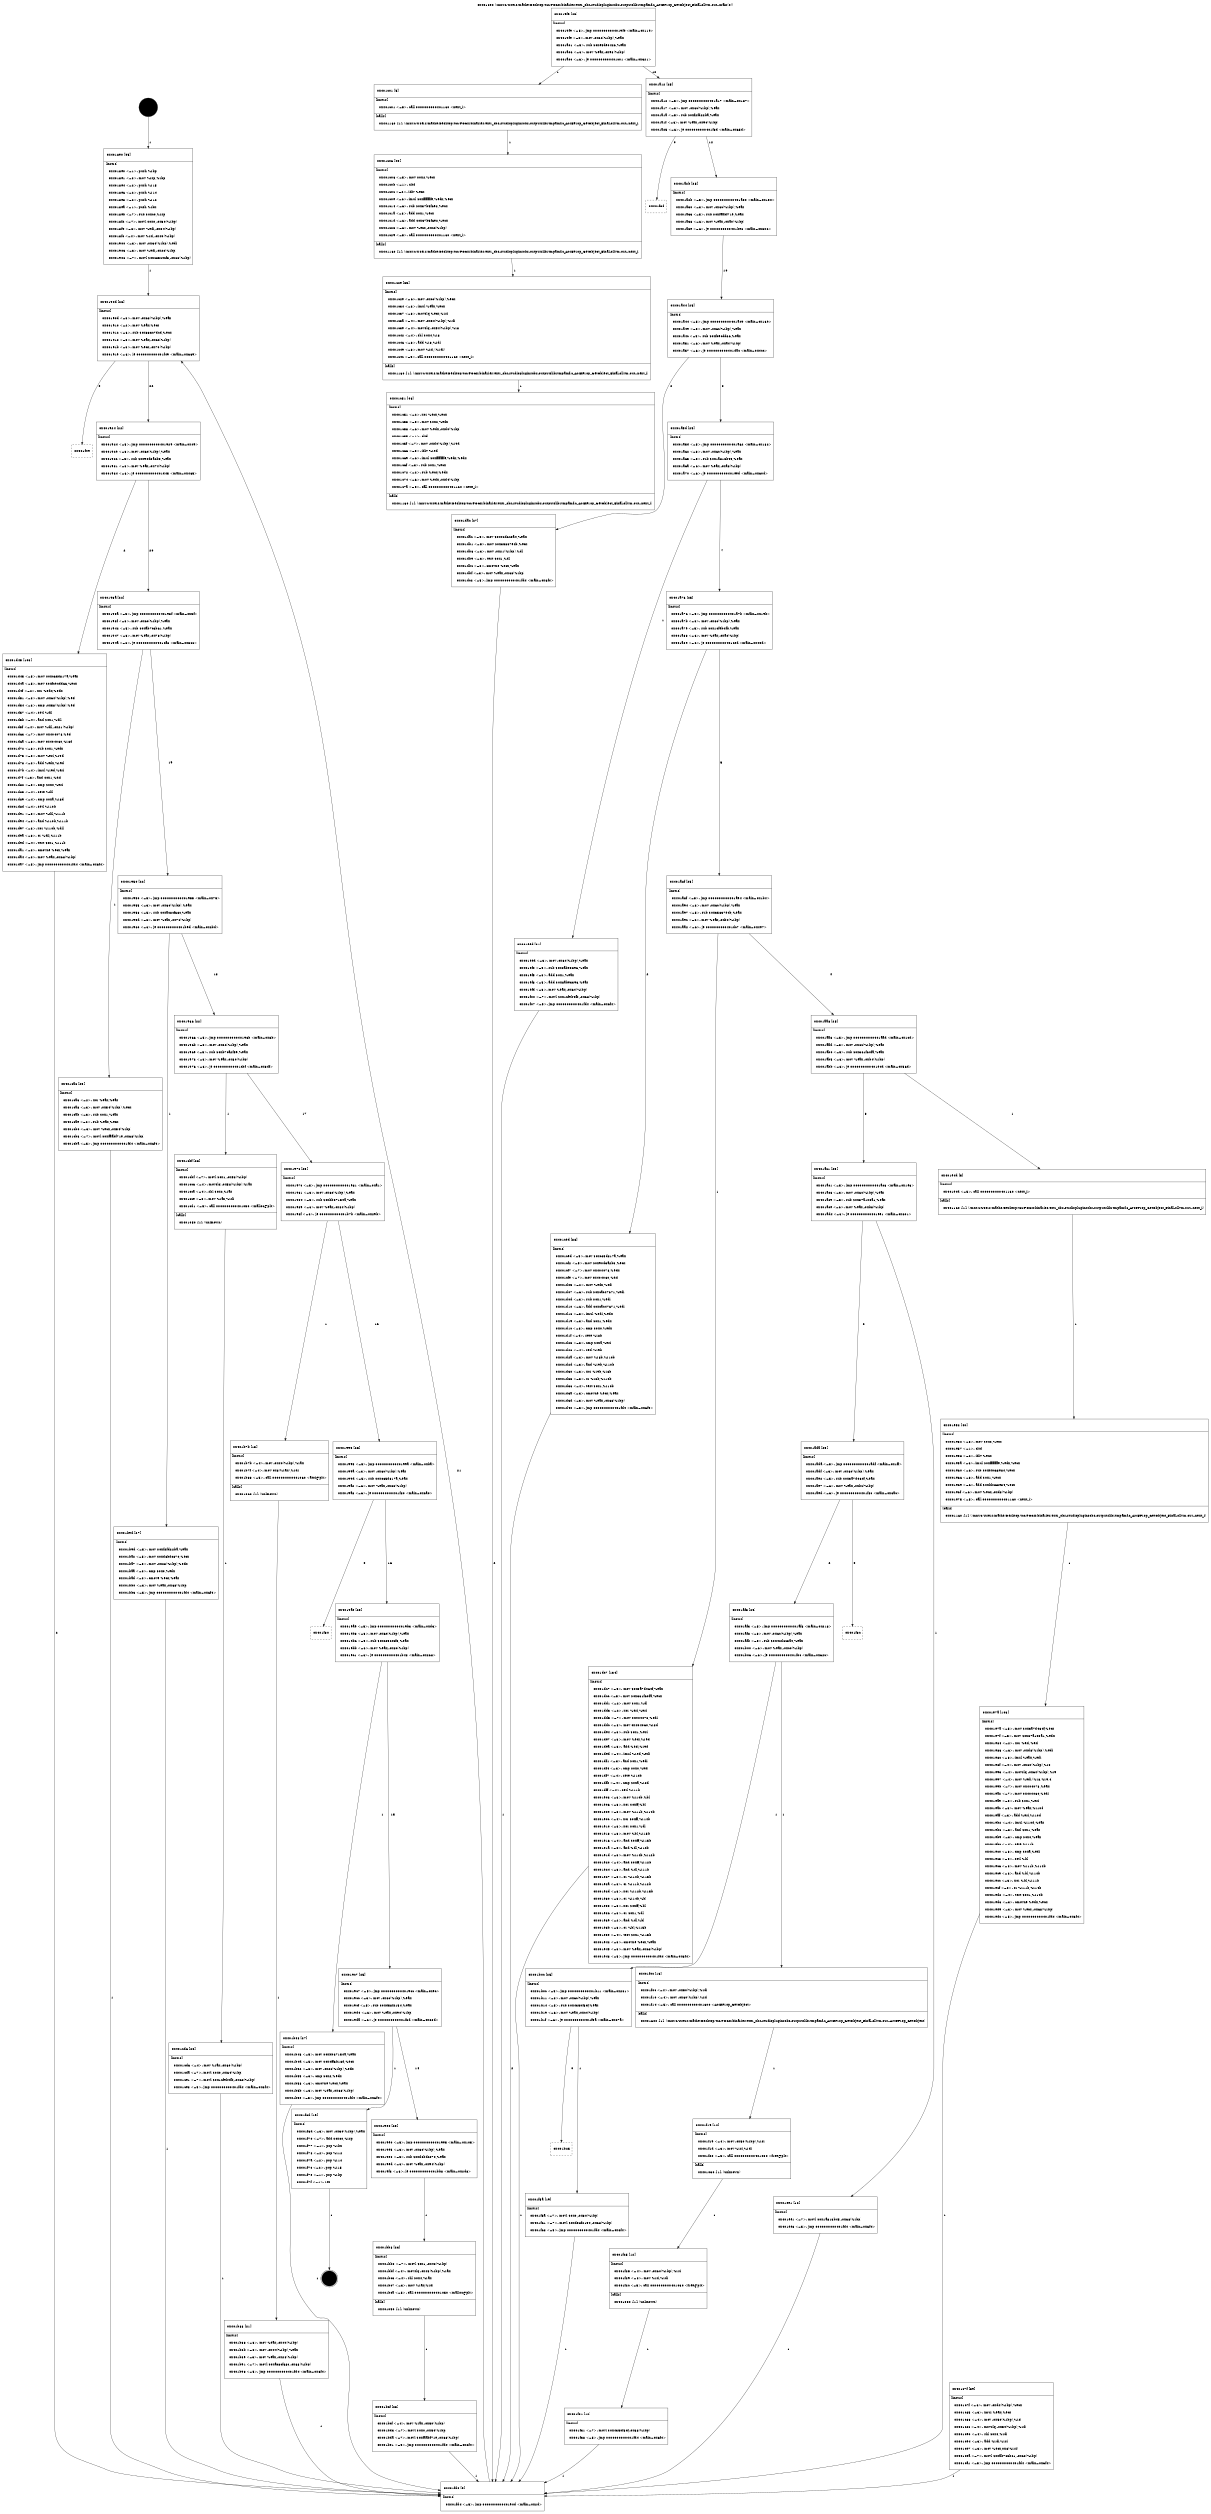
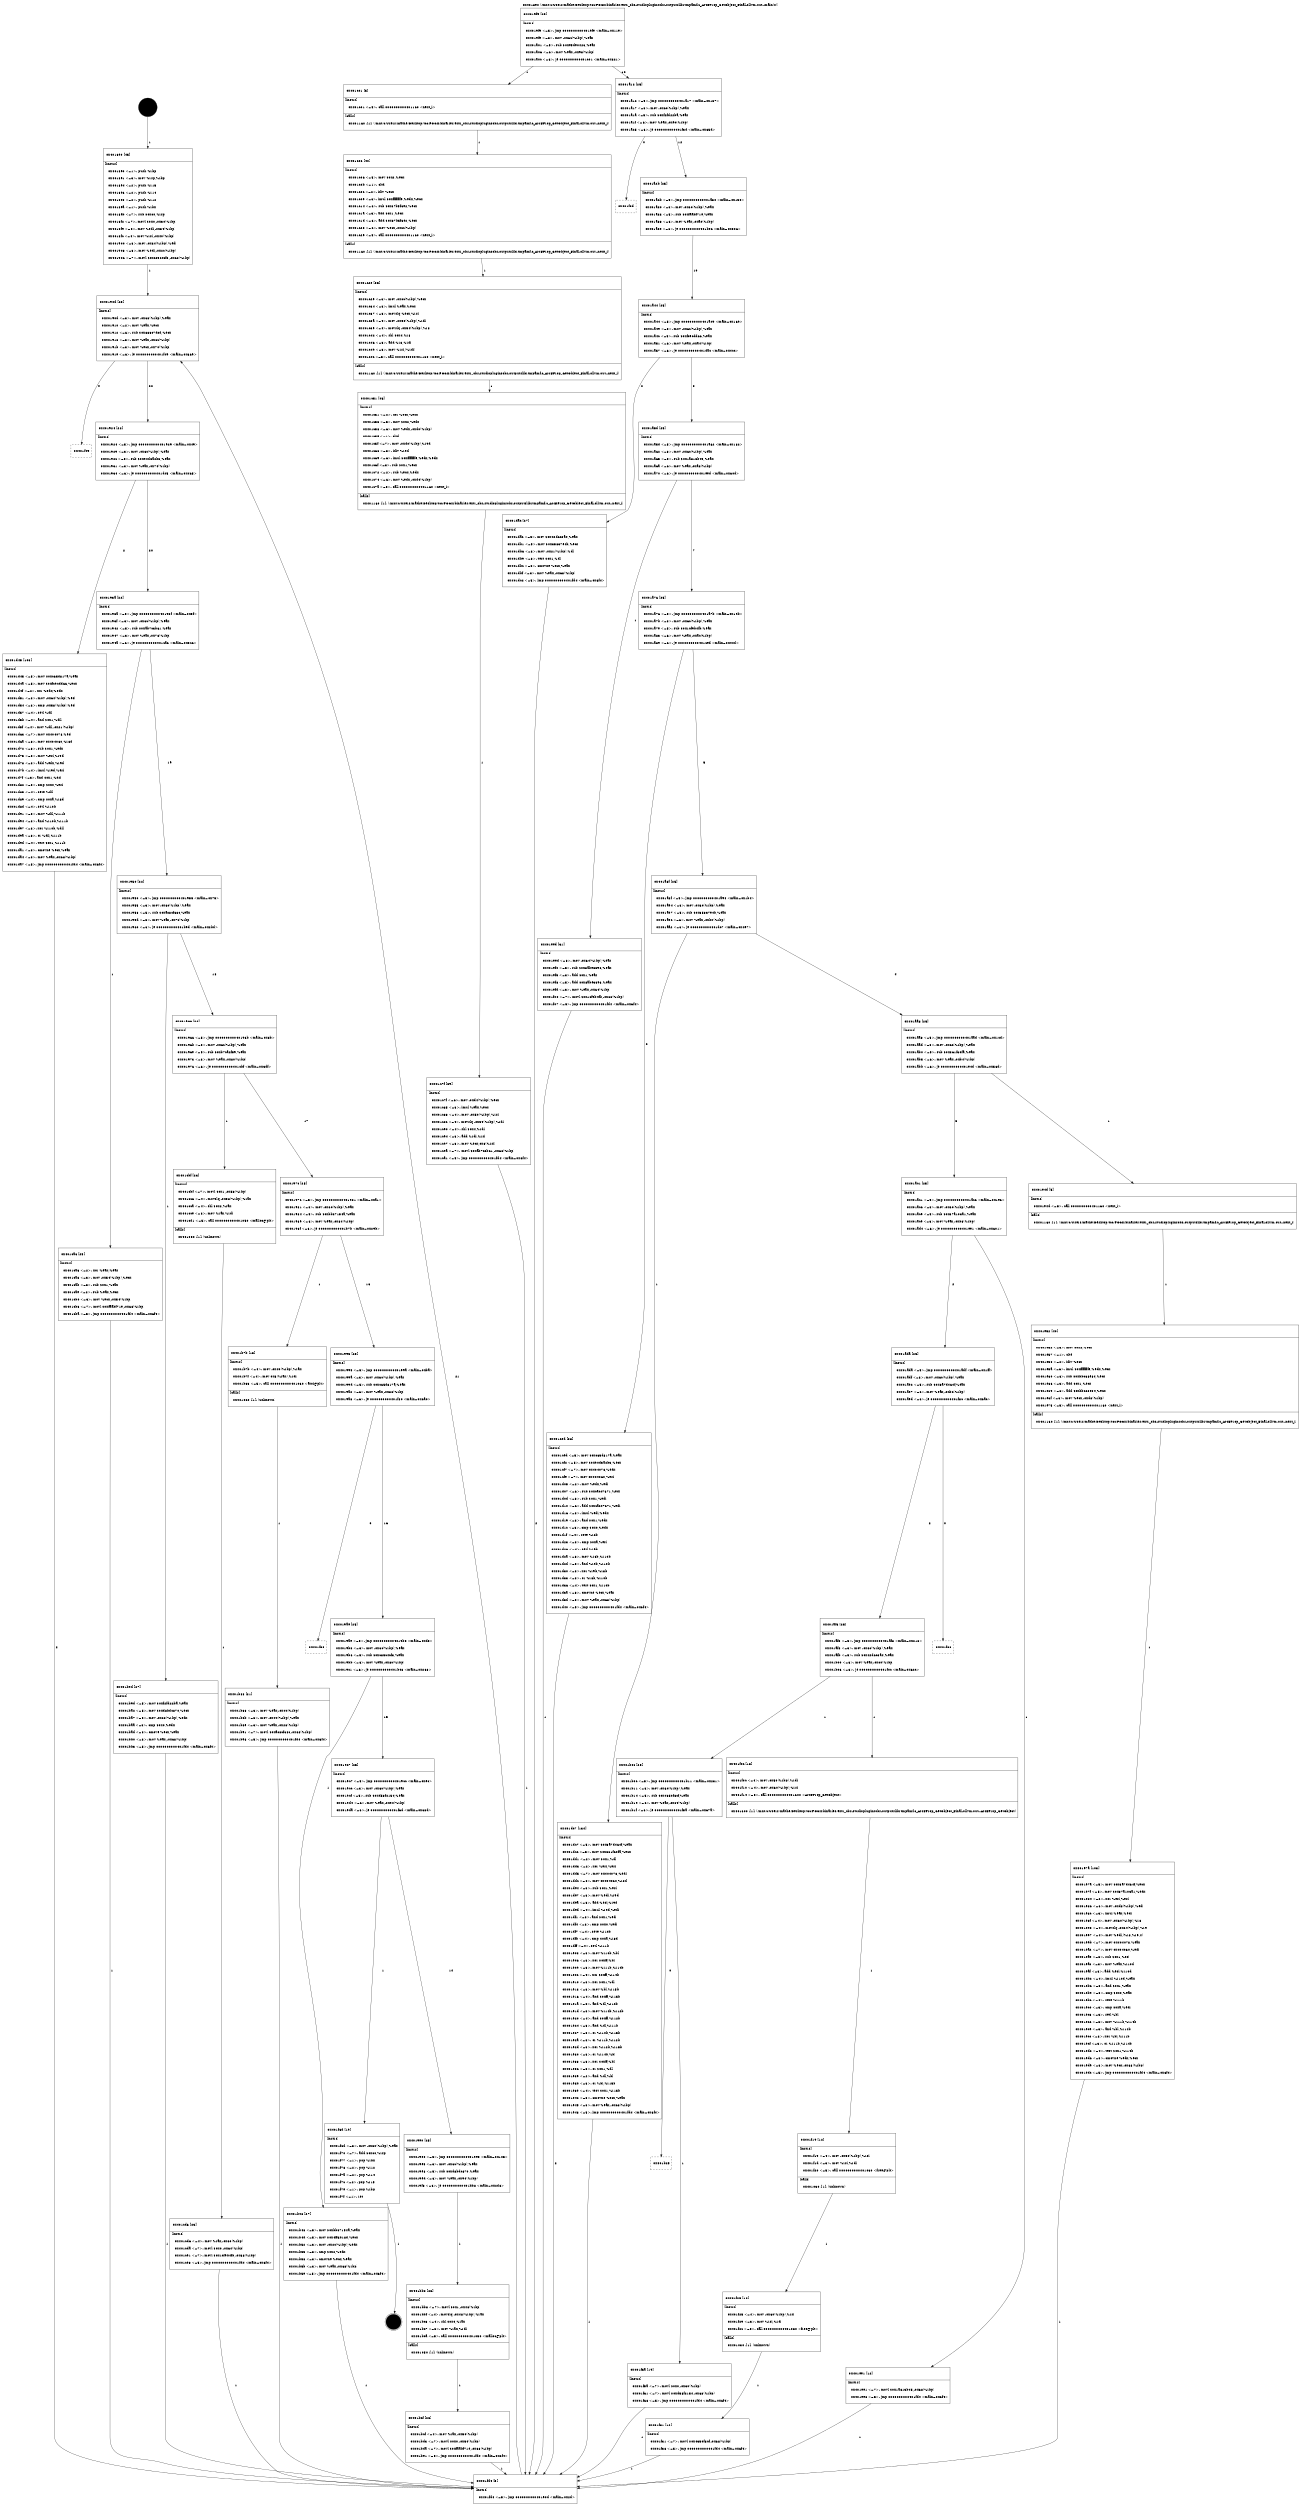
none -> (480, 793)
